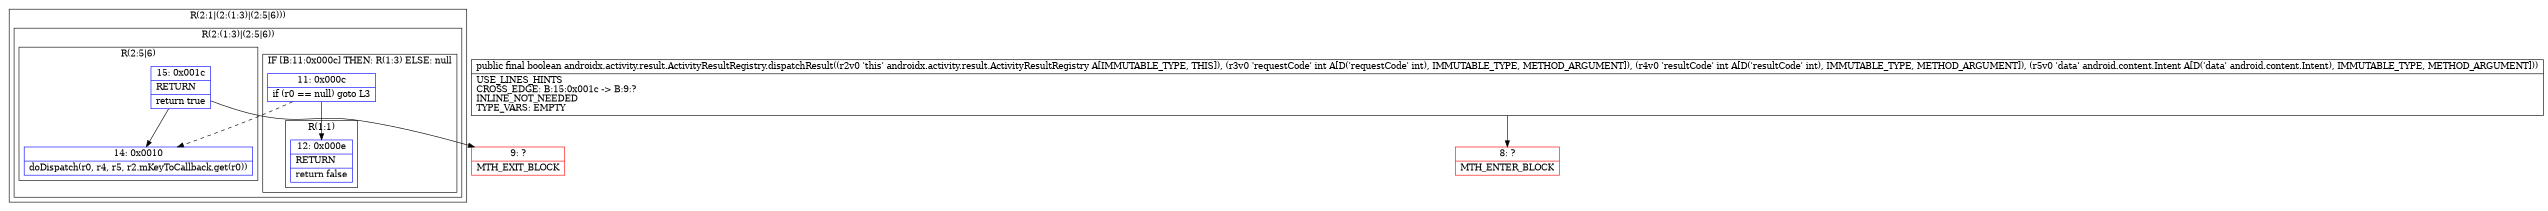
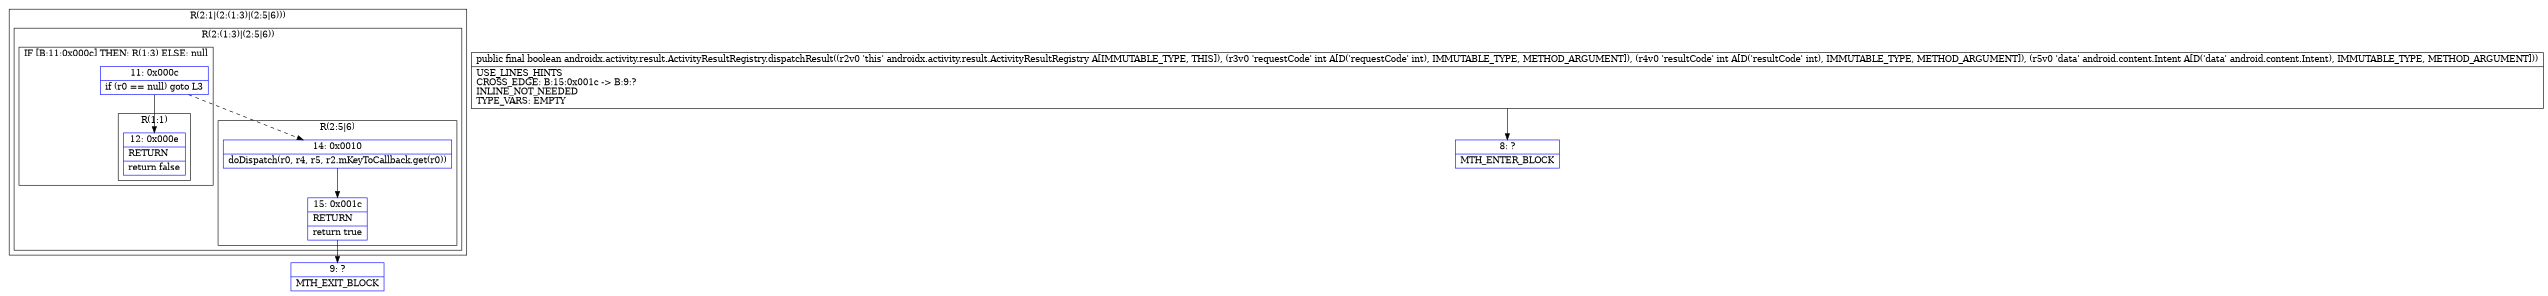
(159, 125) -> (337, 180)
(518, 161) -> (337, 277)
(1507, 161) -> (1507, 154)
